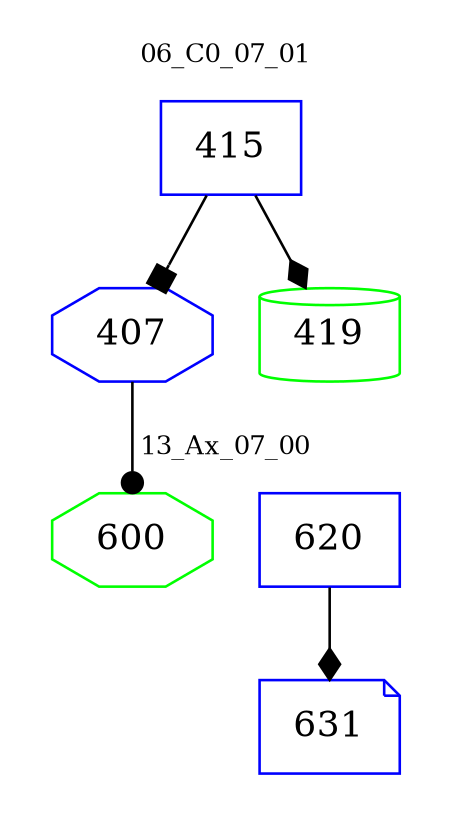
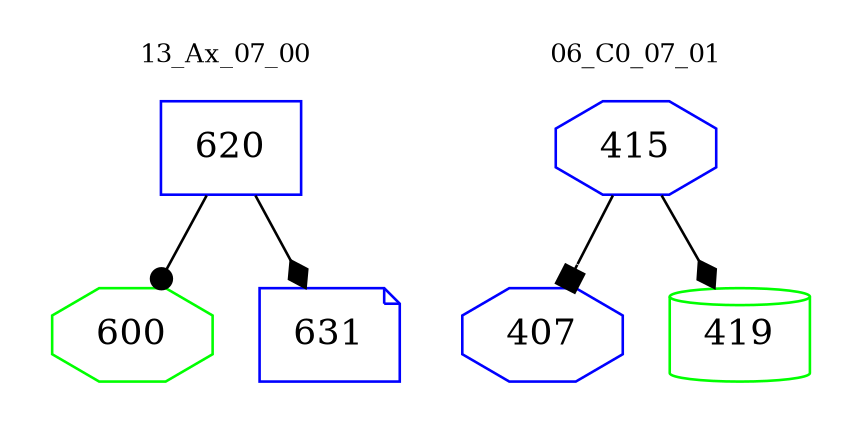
(231, 148) -> (636, 148)
(132, 440) -> (187, 232)
